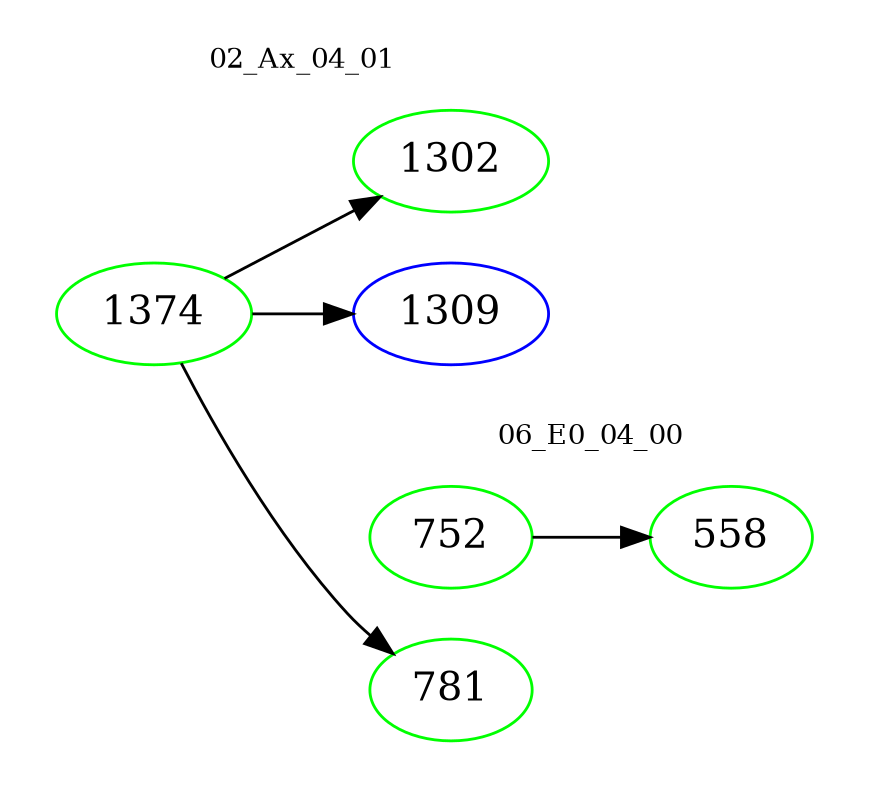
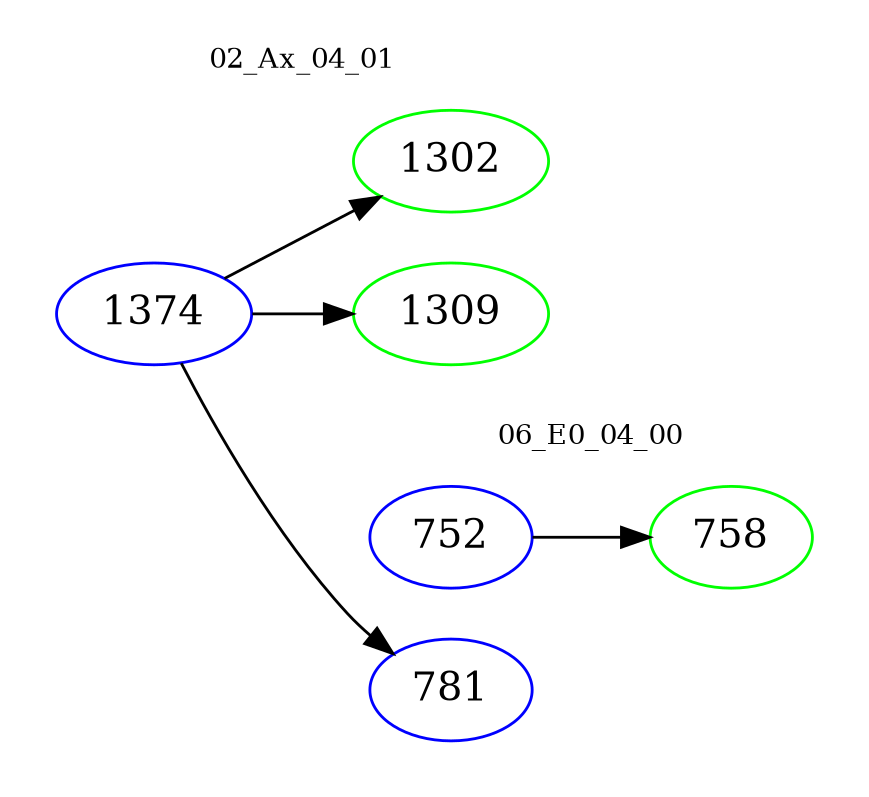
(154, 314) -> (154, 314)
(451, 314) -> (451, 314)
(451, 537) -> (451, 537)
(731, 537) -> (731, 537)
(451, 690) -> (451, 690)
